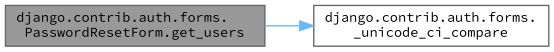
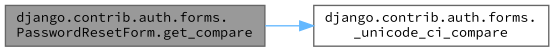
(135, 26) -> (135, 26)
